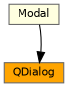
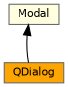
(41, 38) -> (27, 49)
